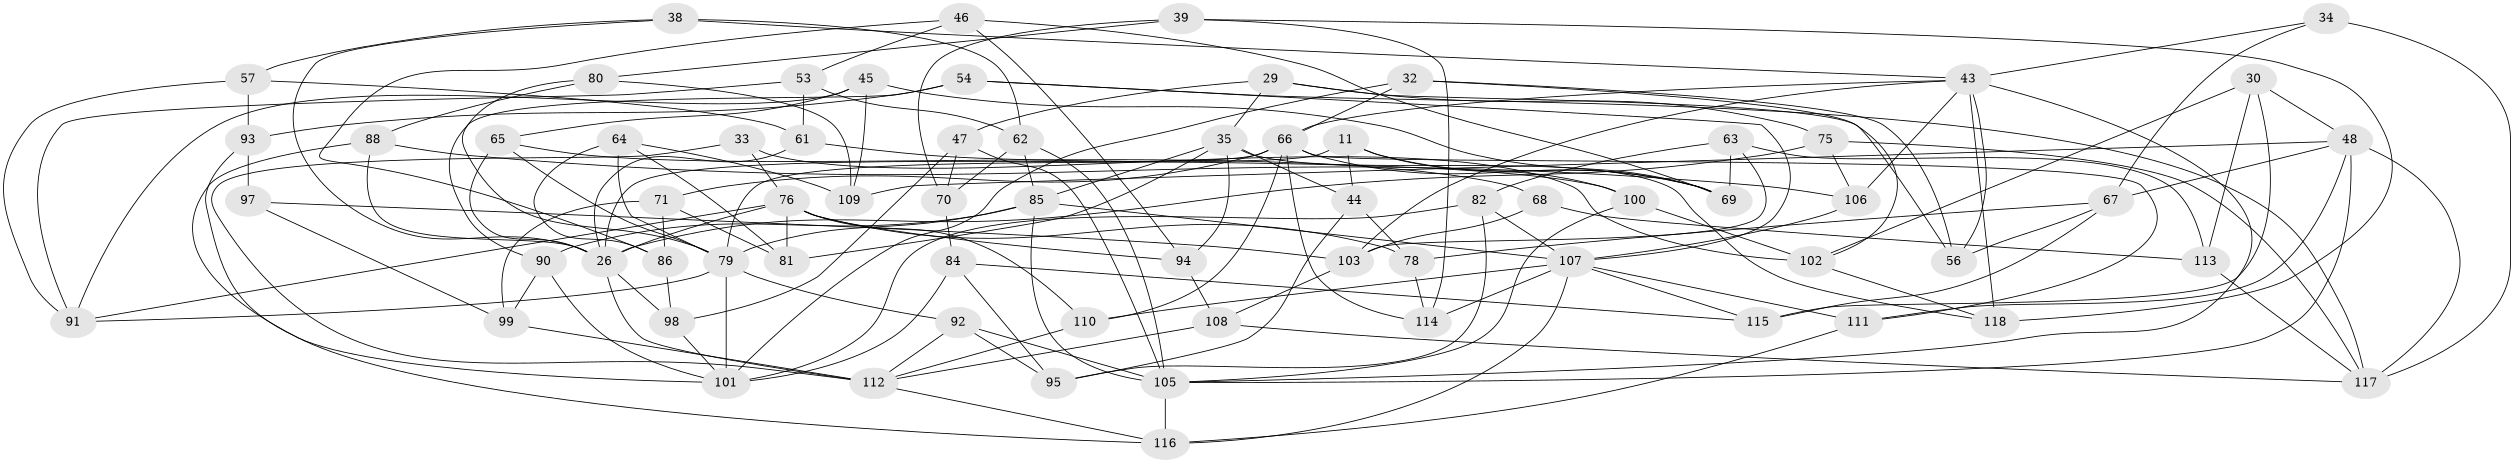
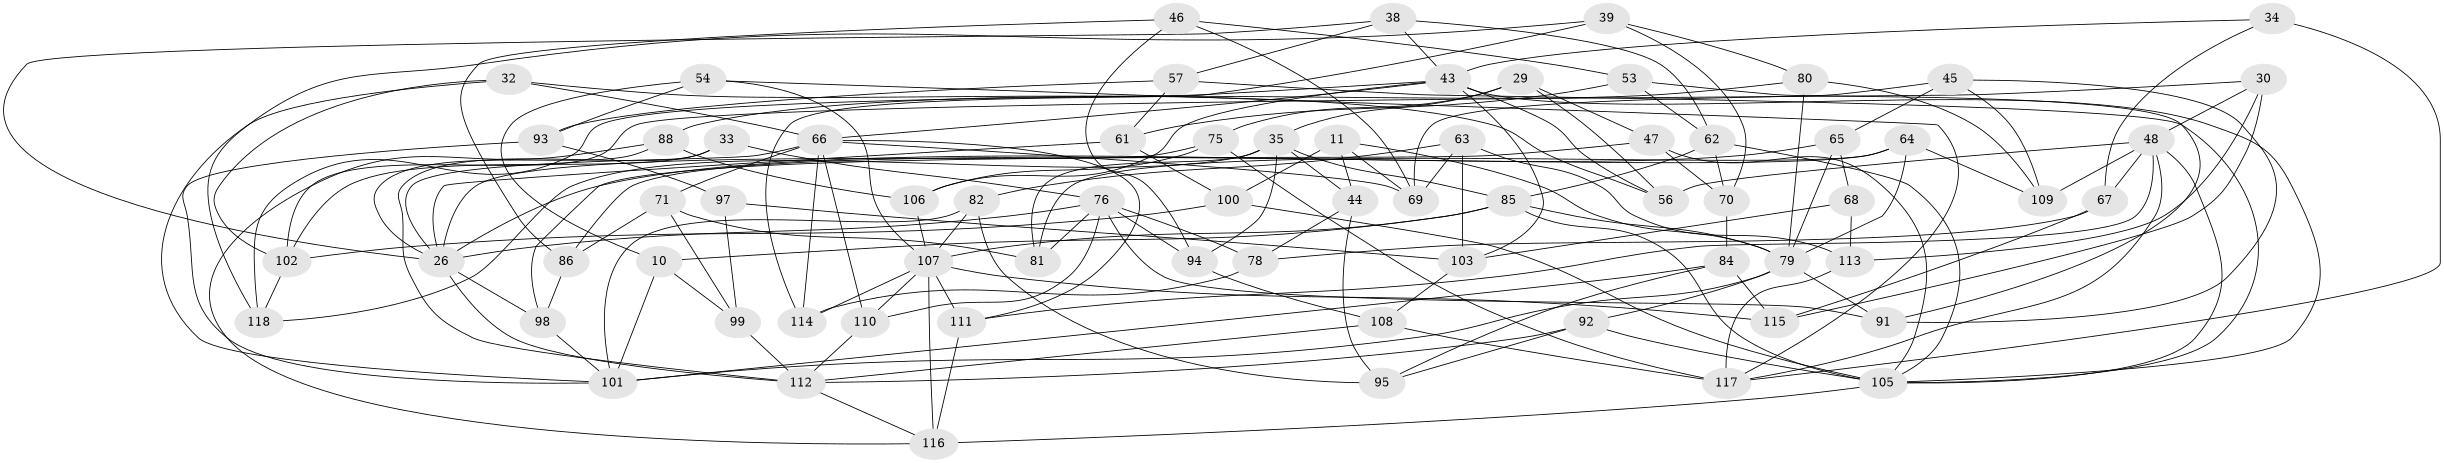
(28, 127) -> (1975, 108)
(2033, 231) -> (1916, 161)
(544, 262) -> (659, 262)
